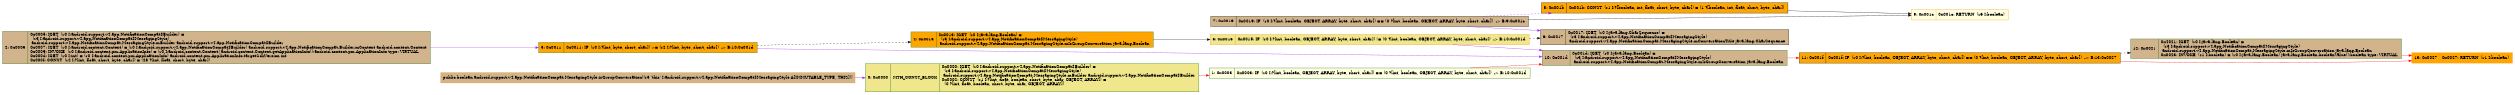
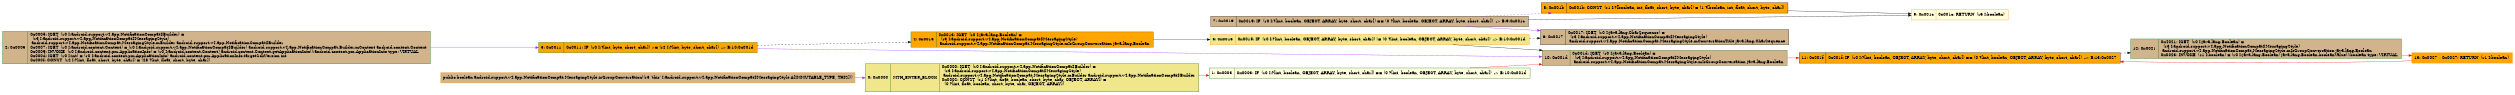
(1496, 47) -> (1496, 47)
(2265, 63) -> (2268, 63)
(915, 78) -> (915, 78)
